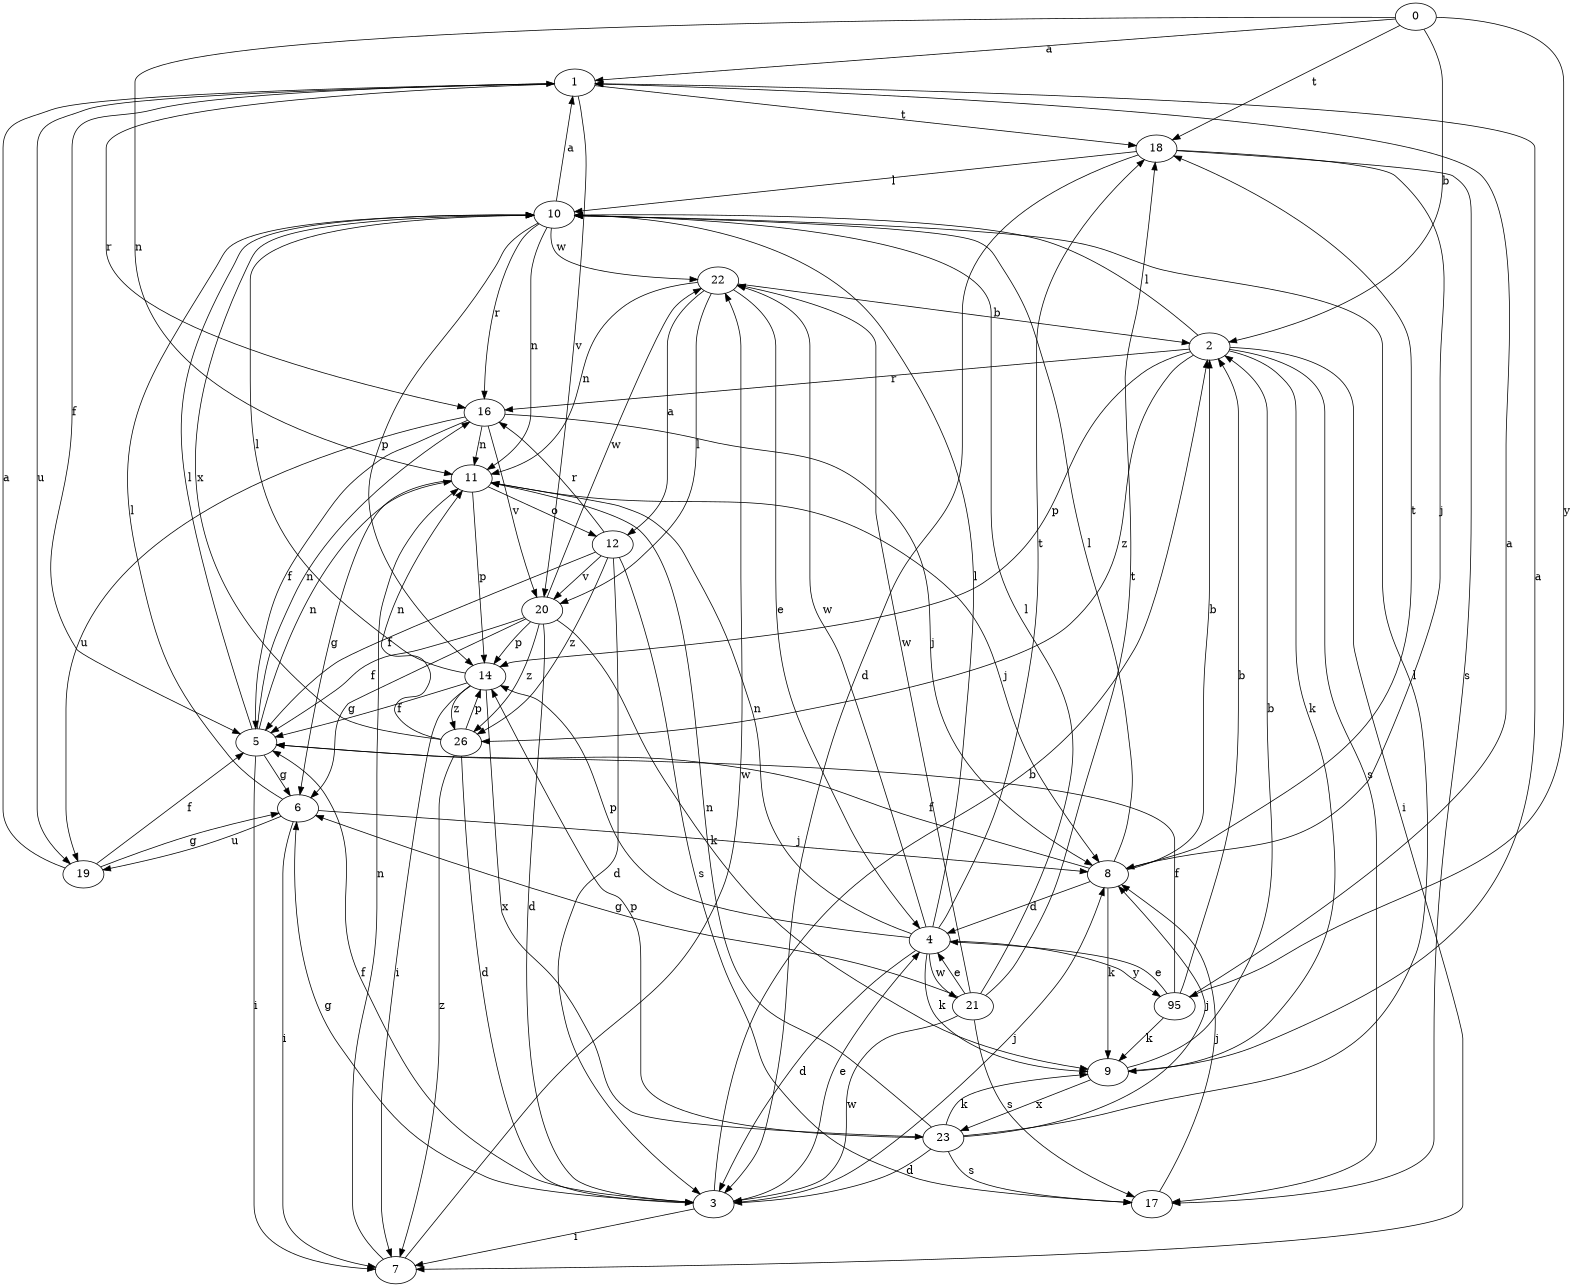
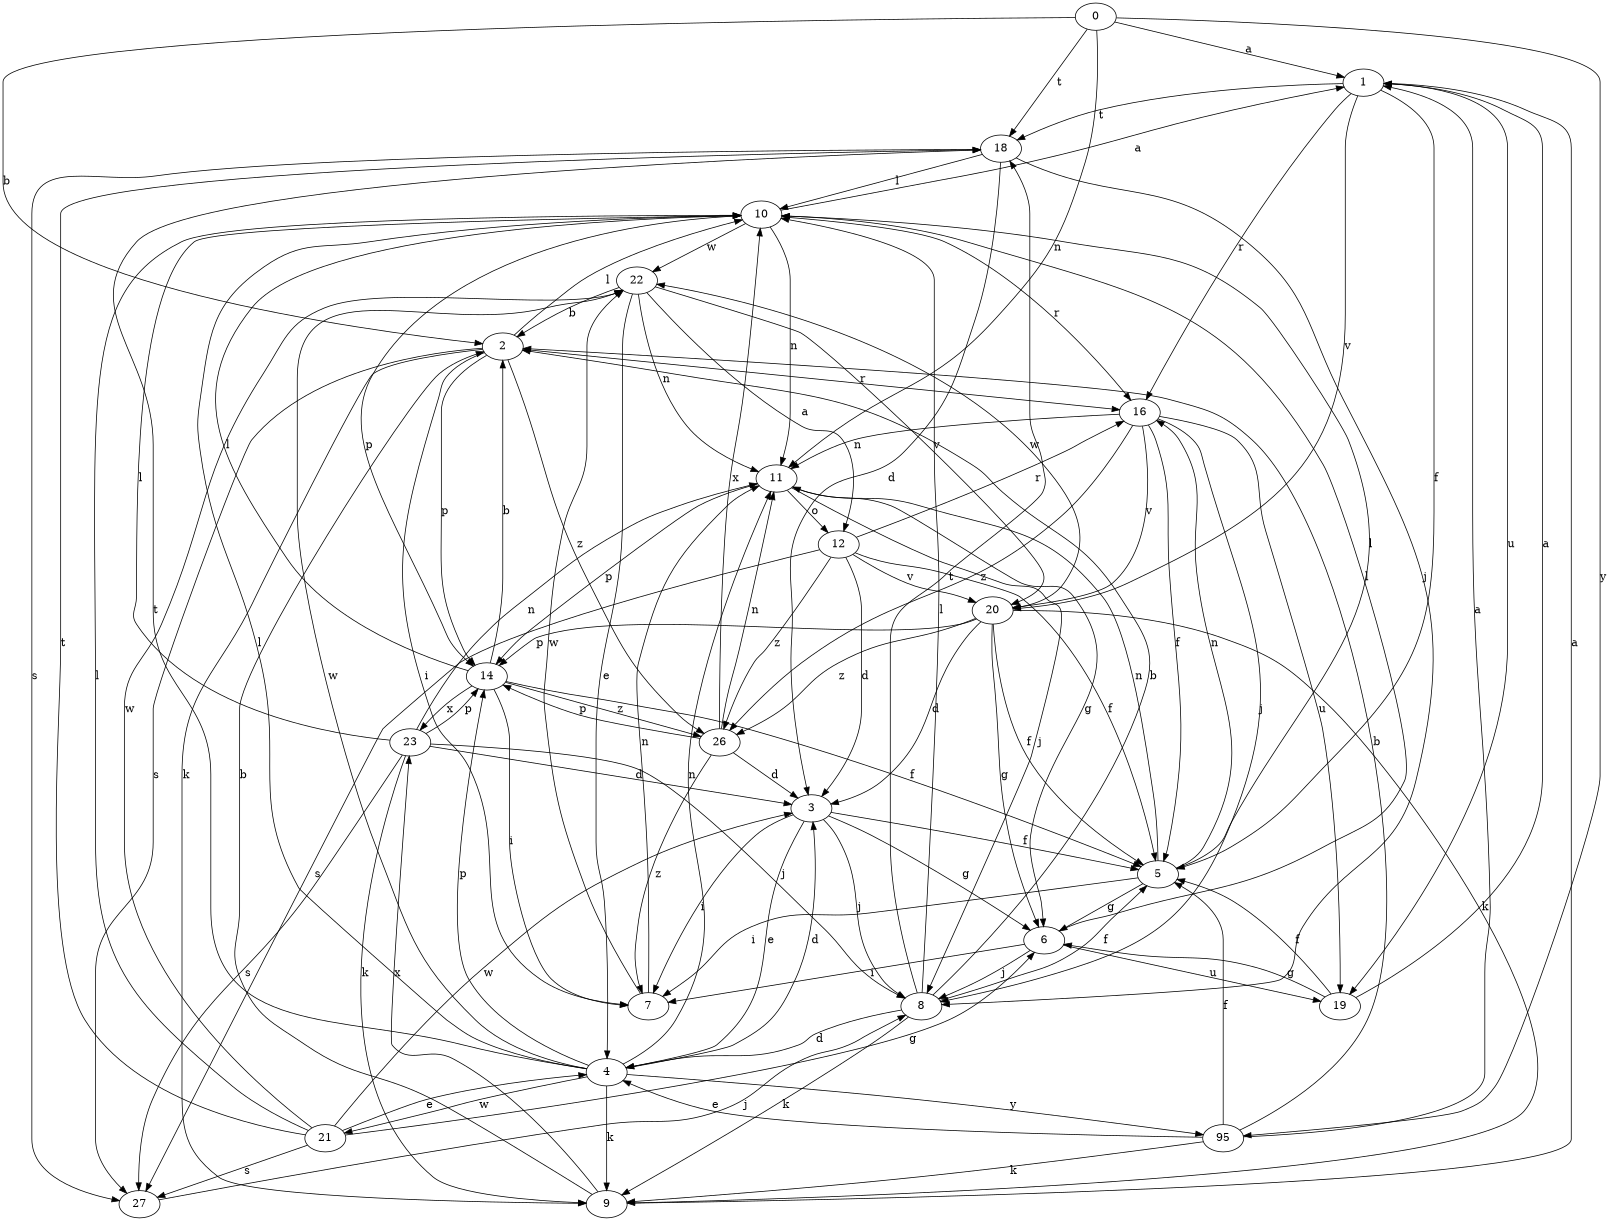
(698, 446) -> (937, 446)
none -> (945, 588)
(986, 799) -> (503, 516)
(1152, 1204) -> (140, 1204)
